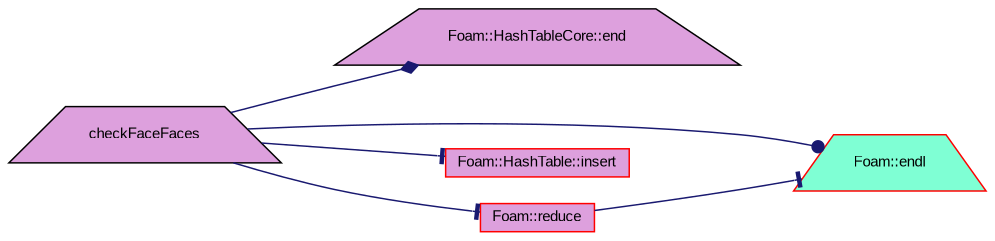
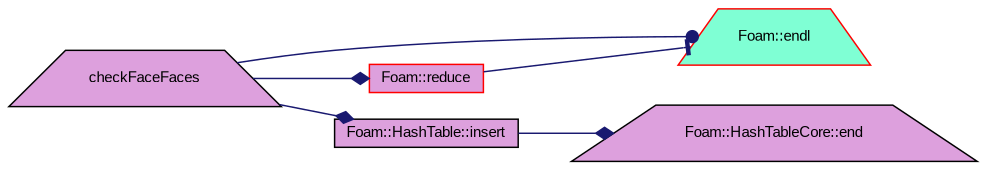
(316, 91) -> (557, 133)
(350, 149) -> (308, 110)
(537, 163) -> (426, 133)
(352, 193) -> (302, 78)
